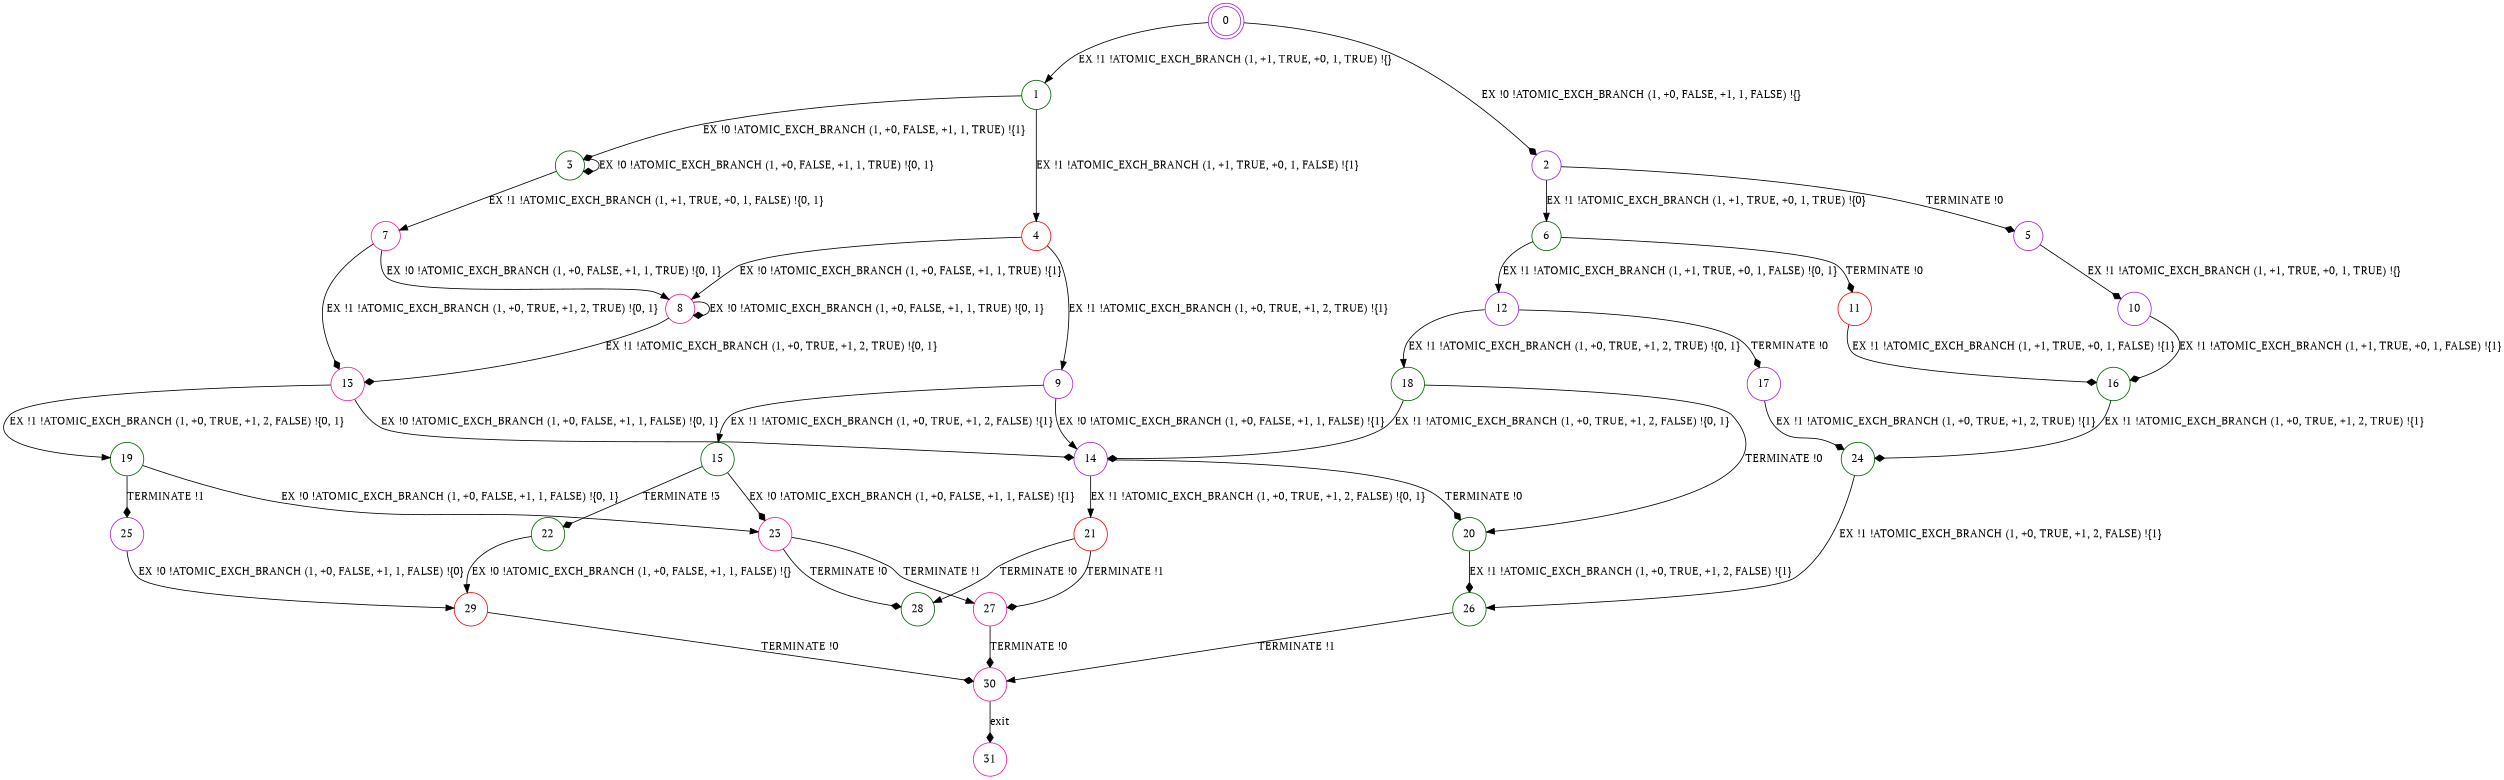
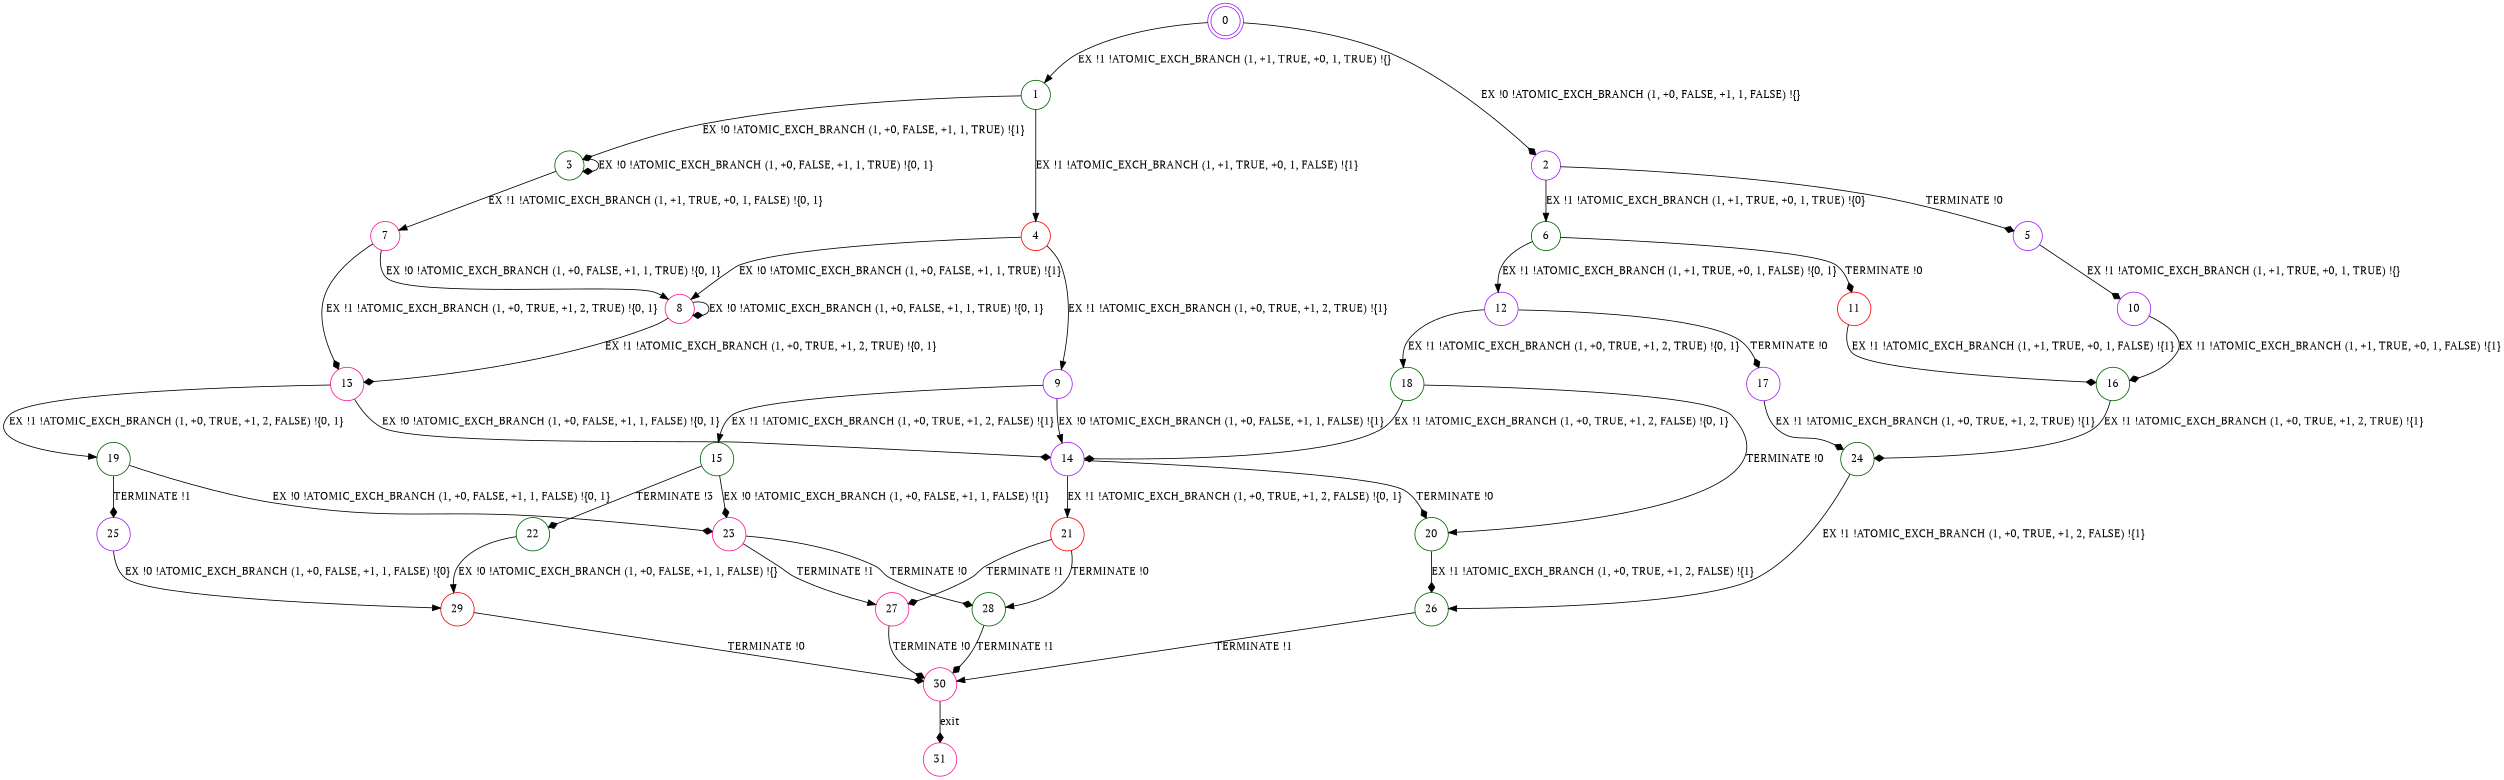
(444, 515) -> (414, 514)
none -> (974, 647)
